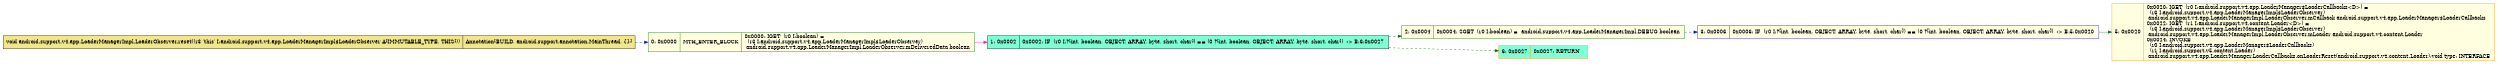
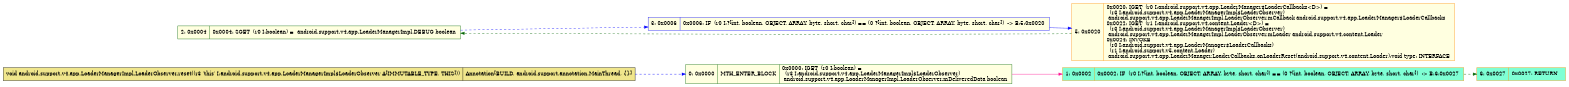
(2104, 32) -> (1059, 28)
(1393, 36) -> (768, 34)
(1188, 42) -> (1263, 74)
